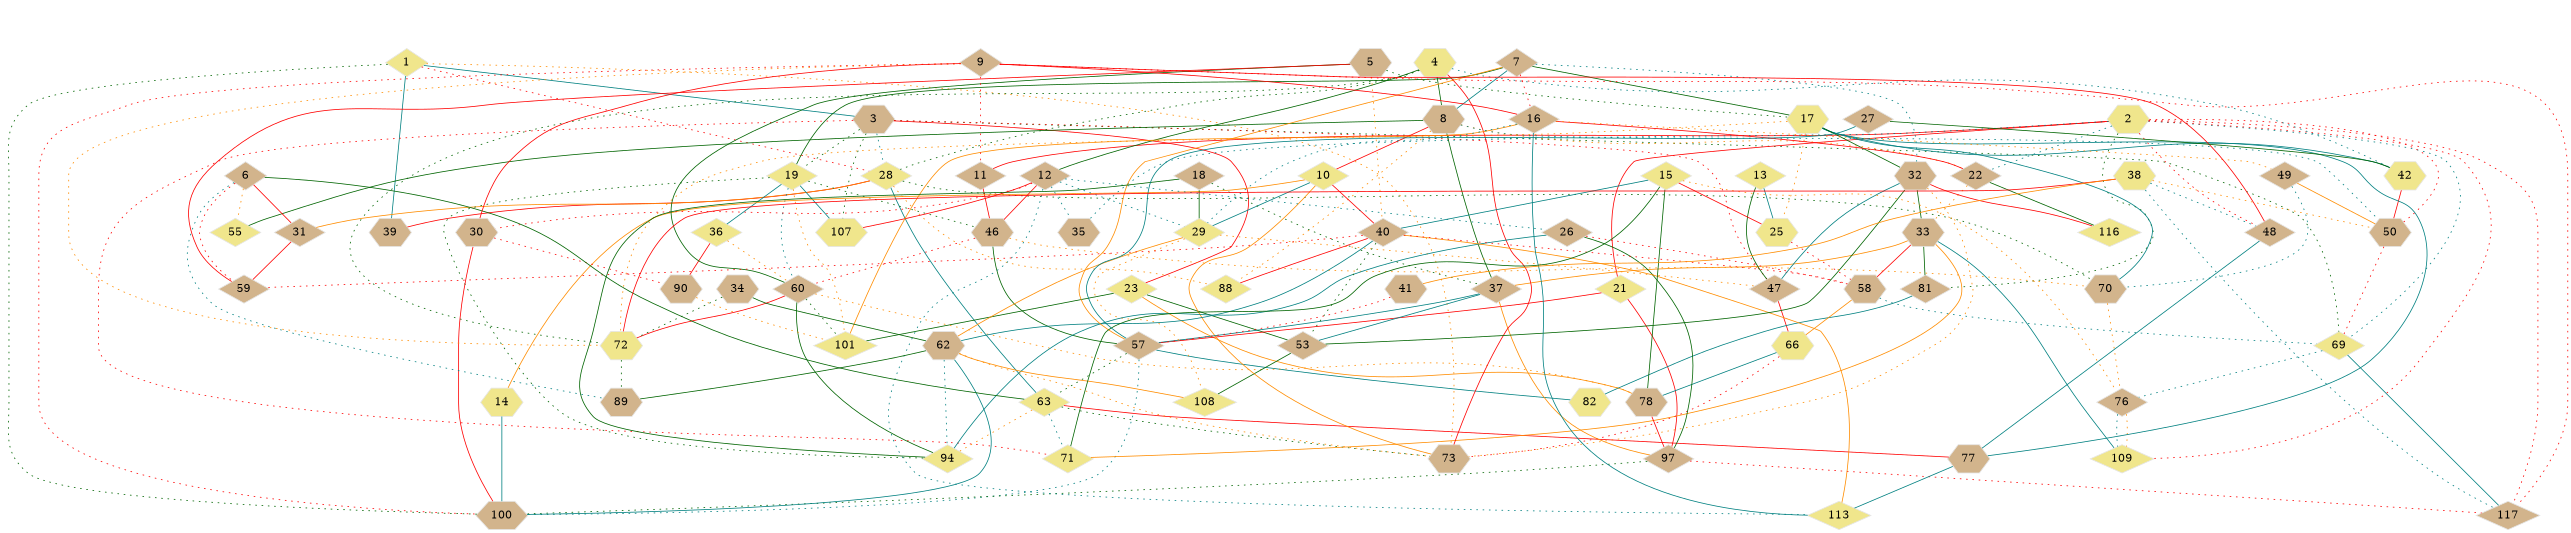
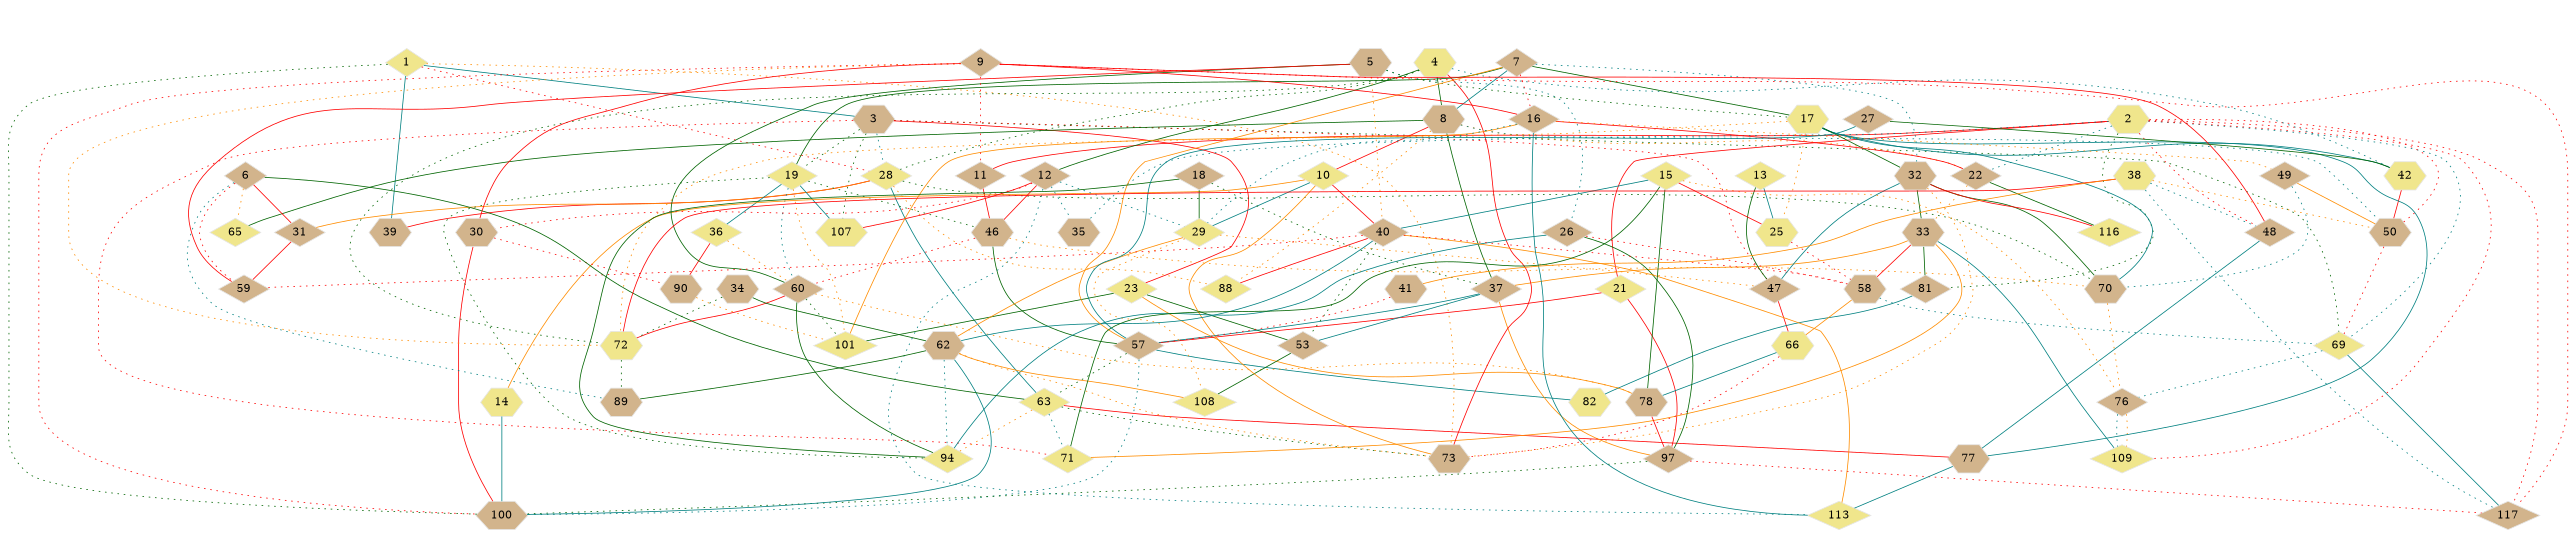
(1306, 205) -> (1515, 87)
(235, 232) -> (235, 232)
(1626, 327) -> (2032, 215)
